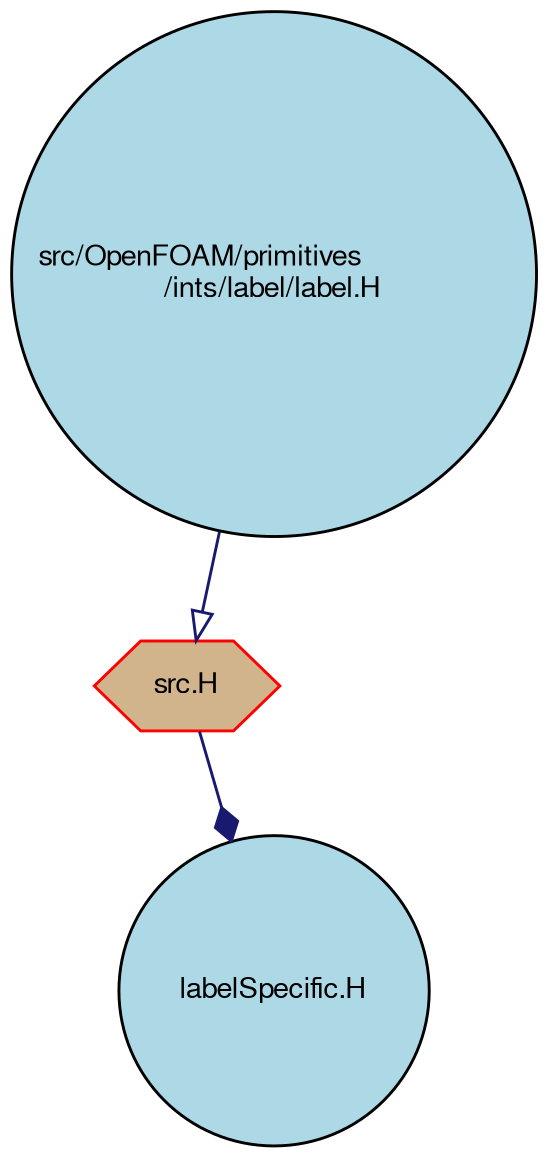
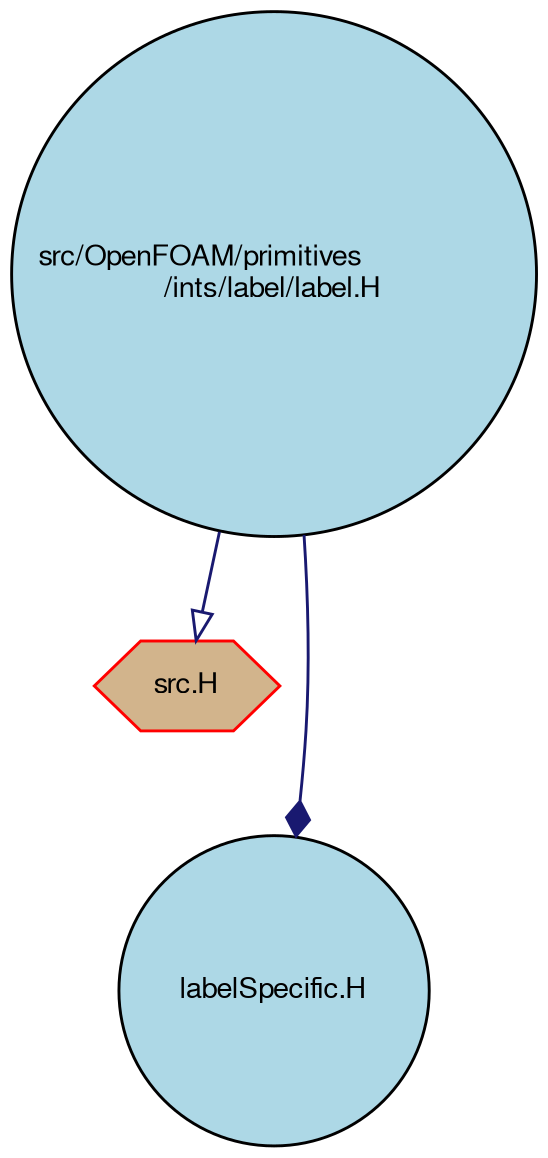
(211, 770) -> (308, 668)
